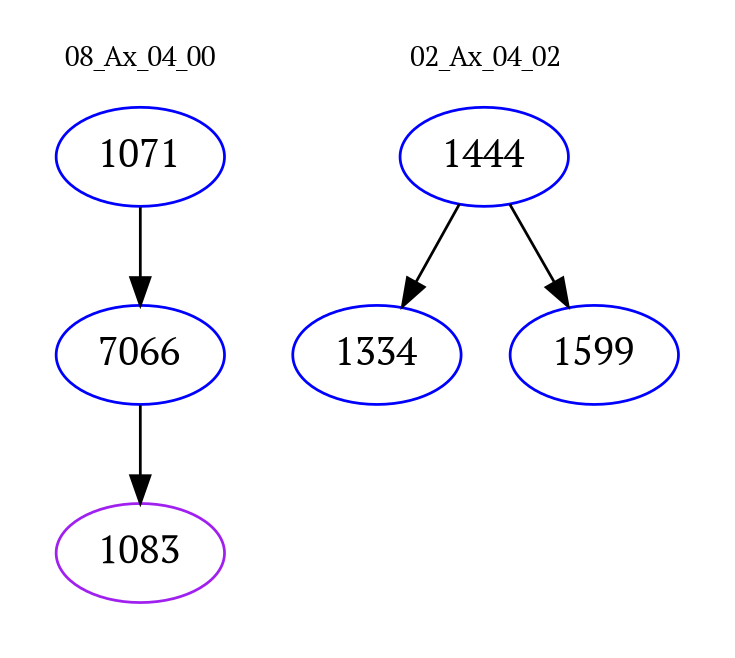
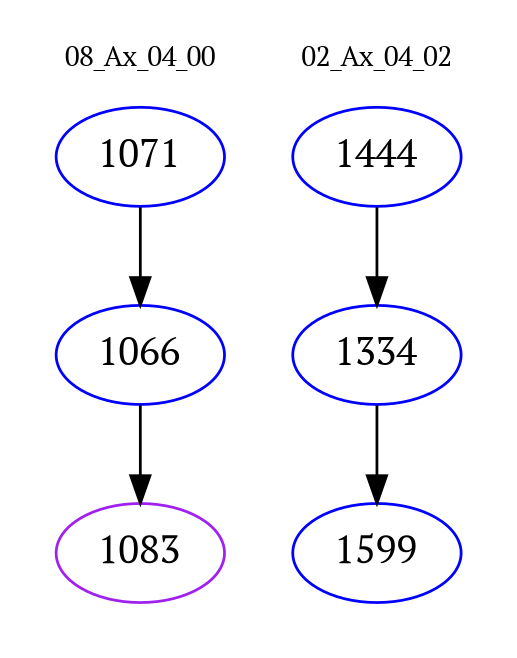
(532, 243) -> (377, 440)
(140, 355) -> (140, 355)
